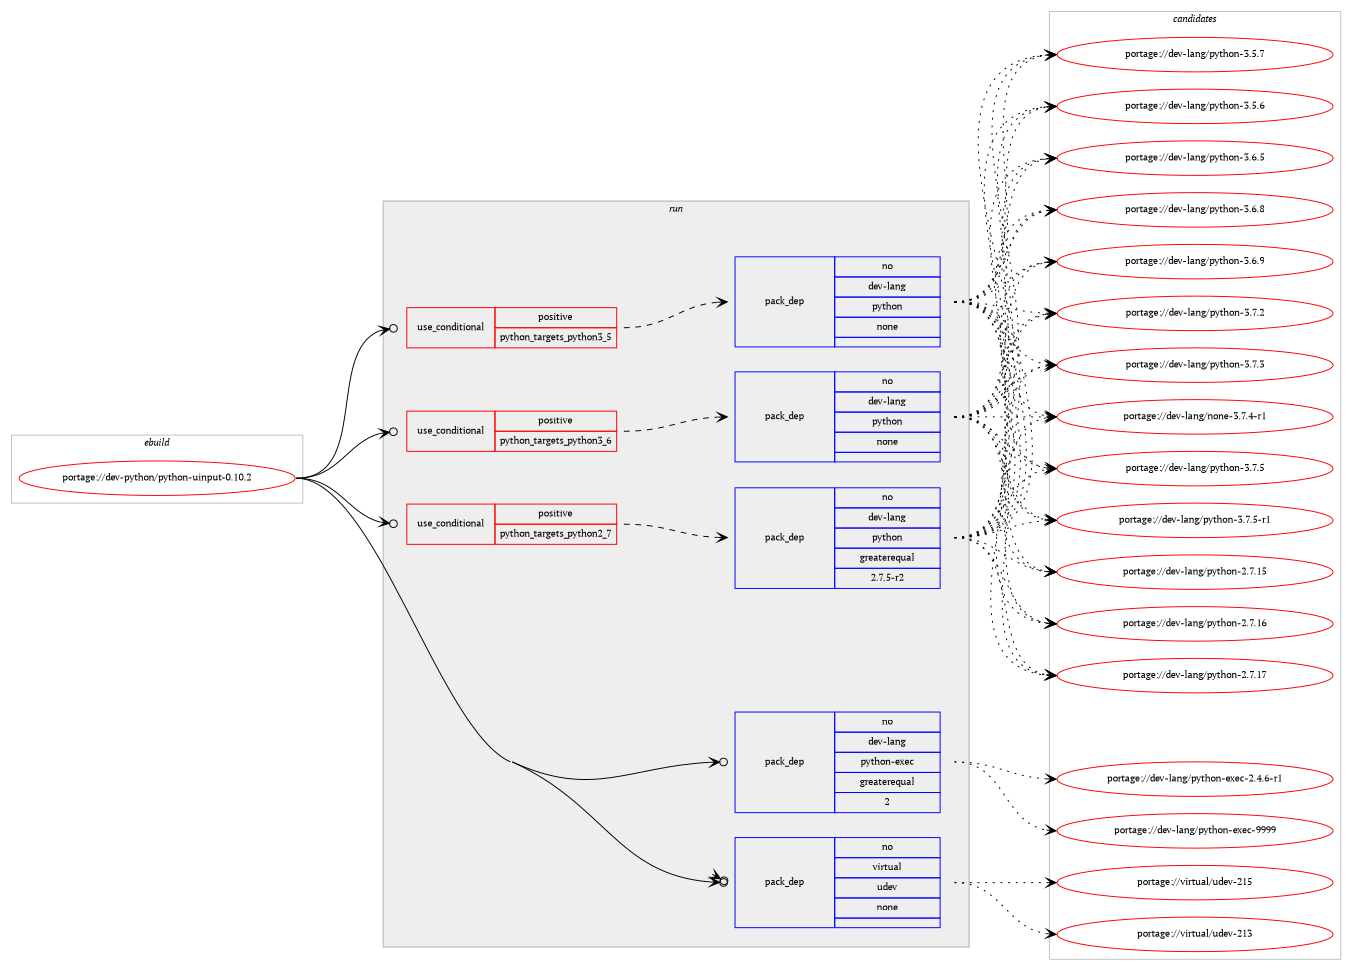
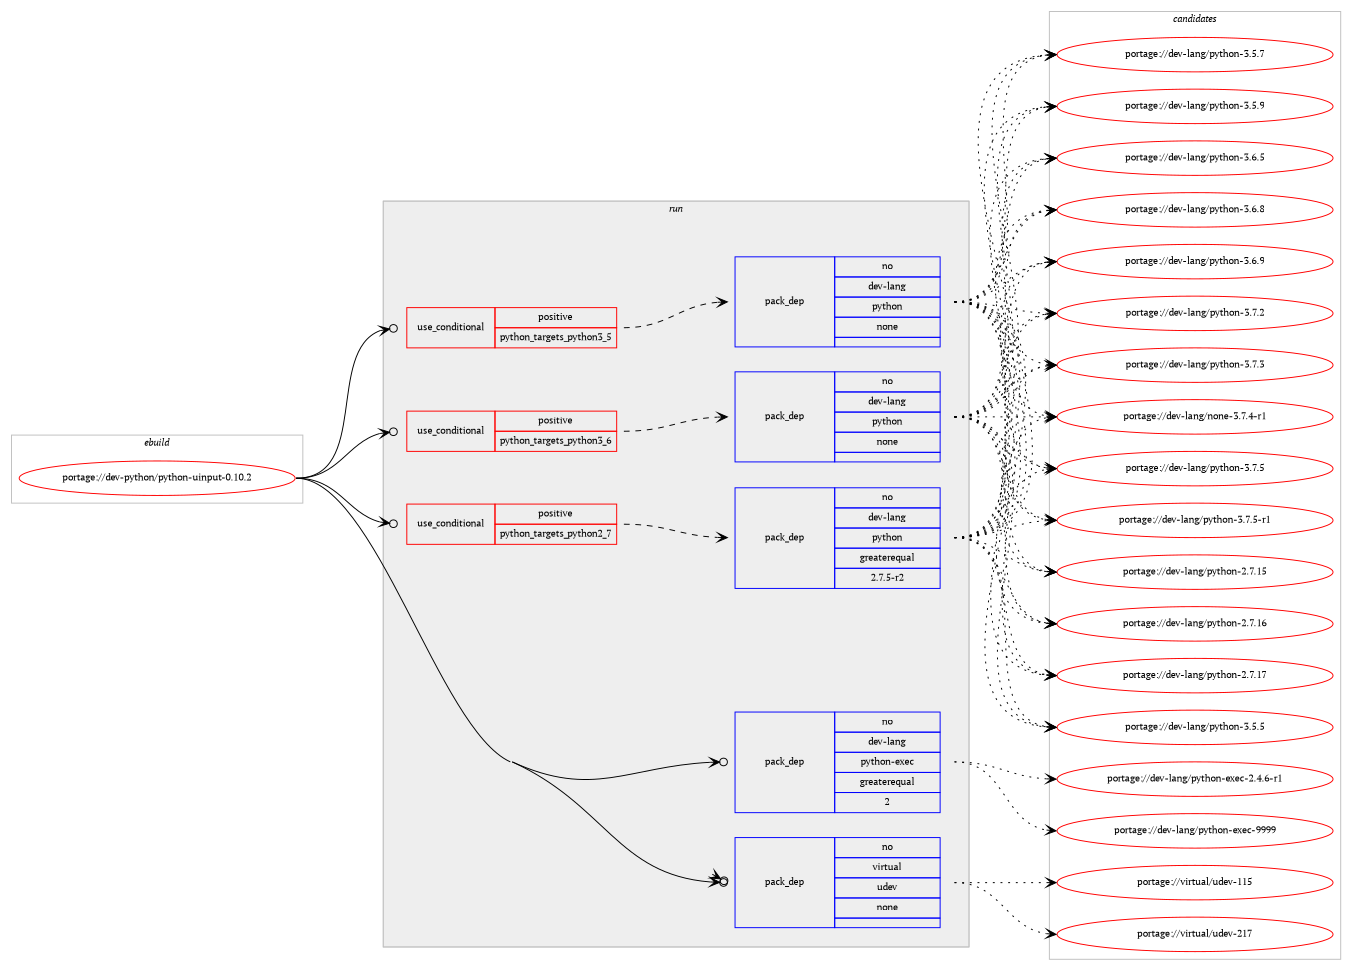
(1195, 106) -> (1195, 106)
none -> (1195, 727)
(1195, 883) -> (1195, 883)
(1195, 934) -> (1195, 934)
